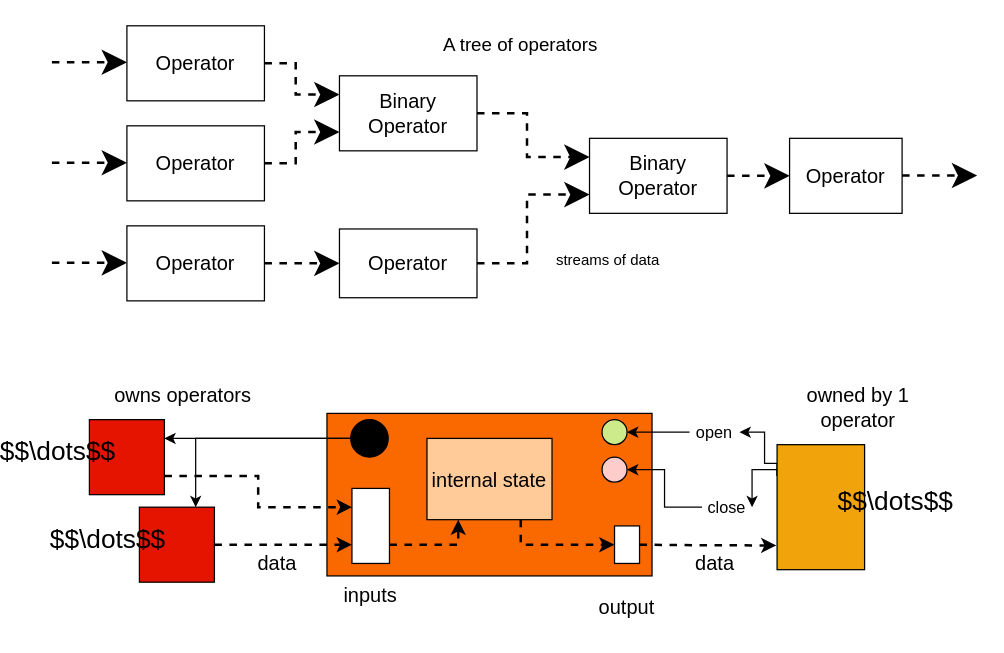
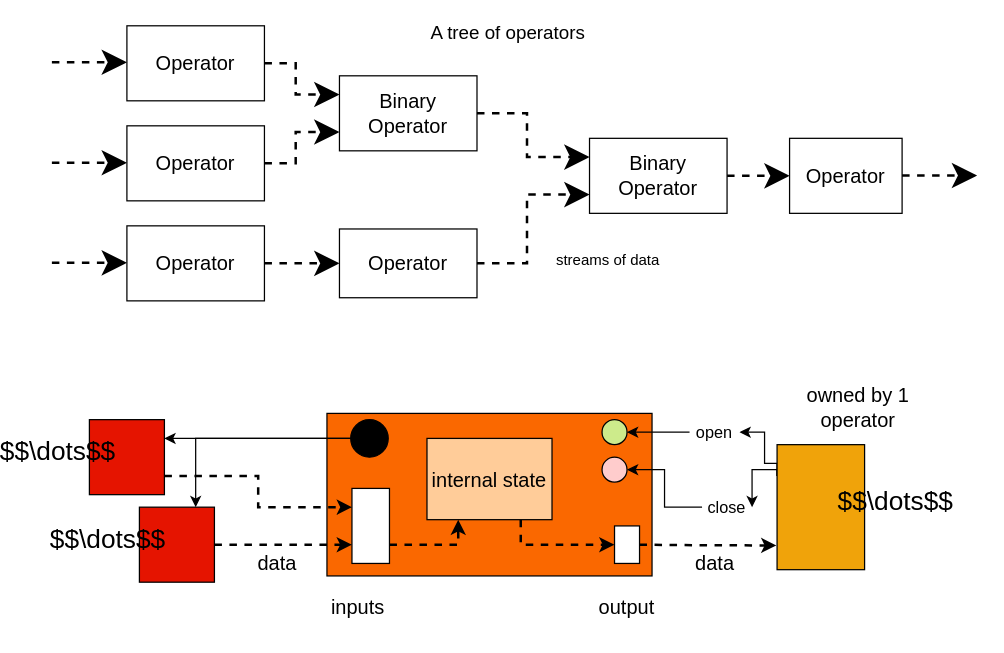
(521, 44) -> (508, 32)
(183, 394) -> none
(371, 594) -> (358, 607)
